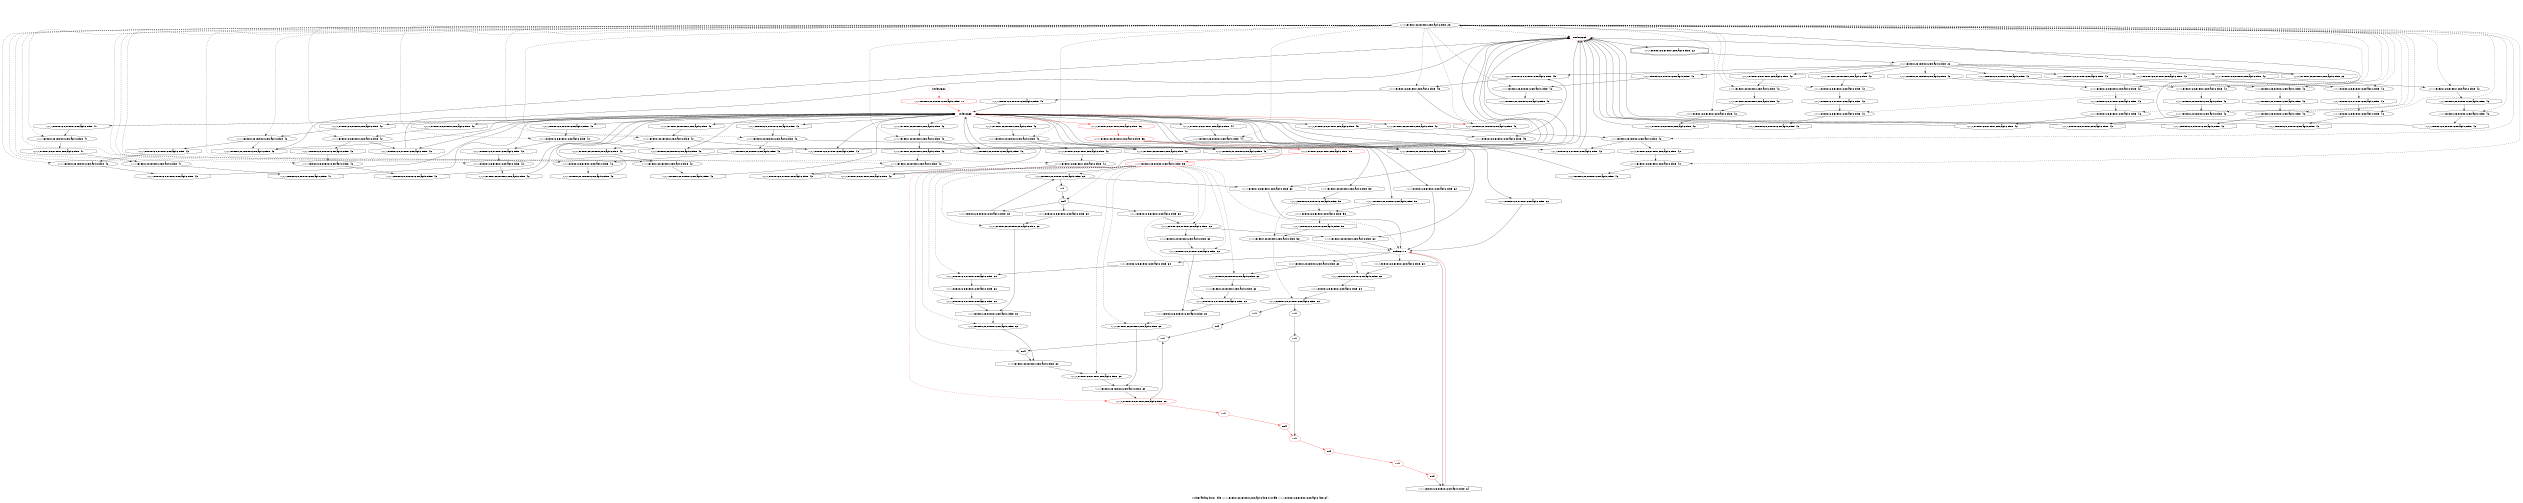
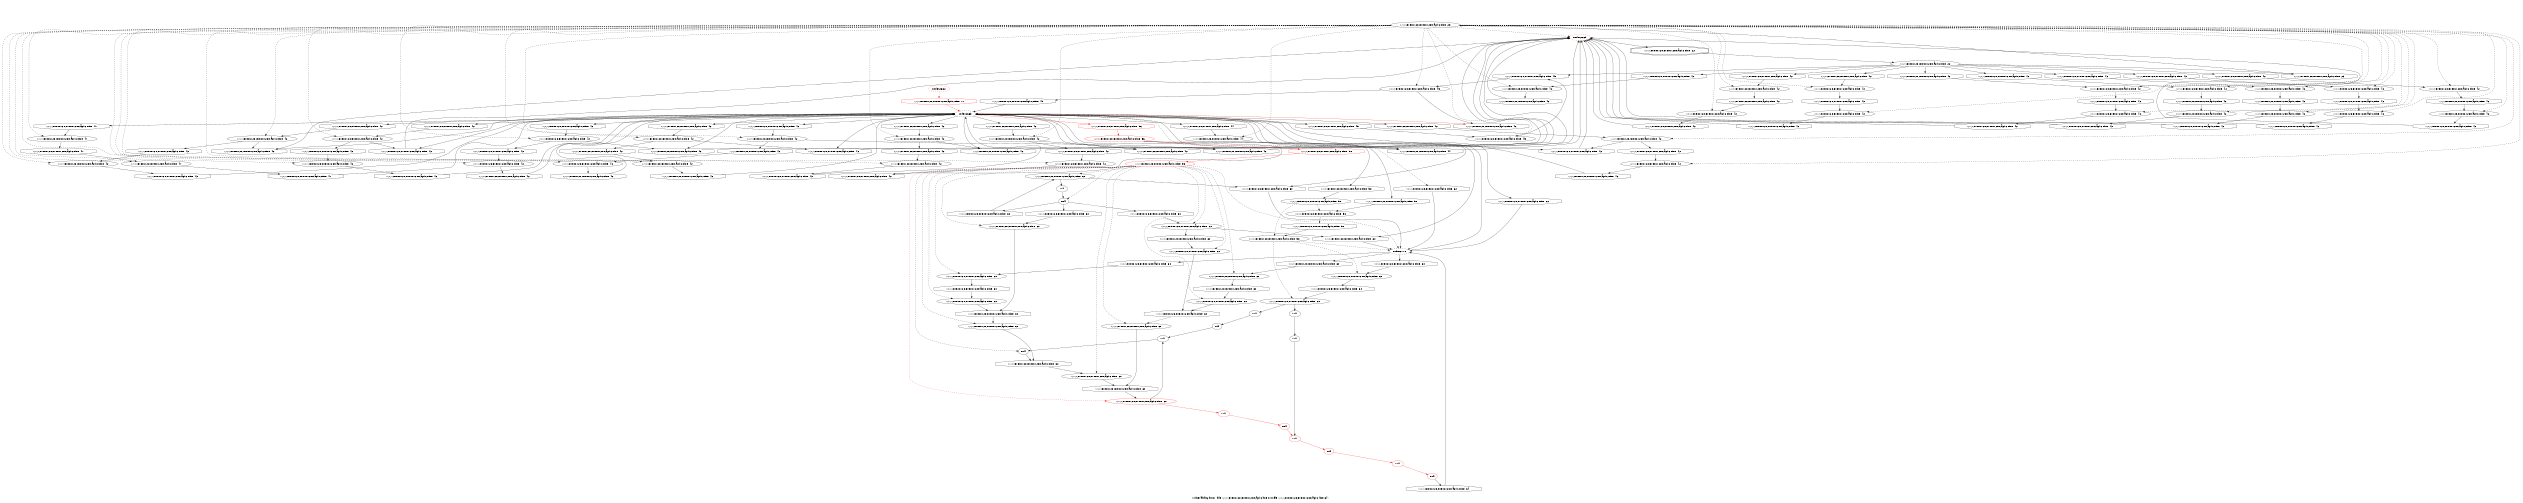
(965, 114) -> (965, 114)
(1169, 138) -> (1169, 138)
(1442, 357) -> (1272, 133)
(1445, 357) -> (1445, 357)
